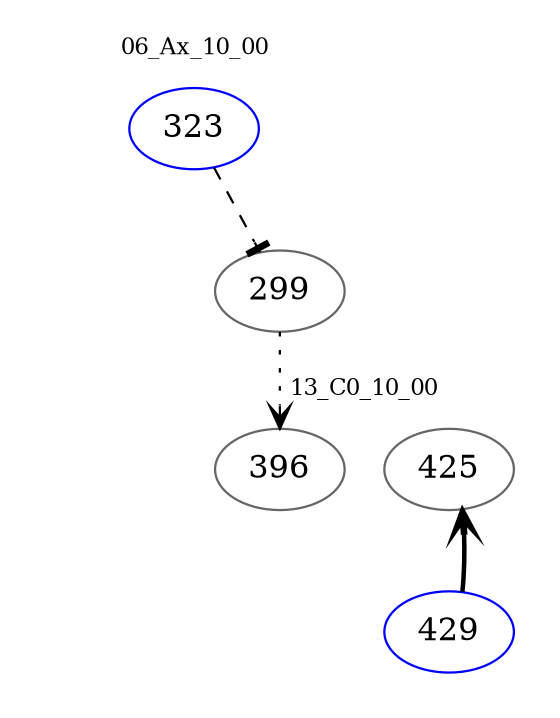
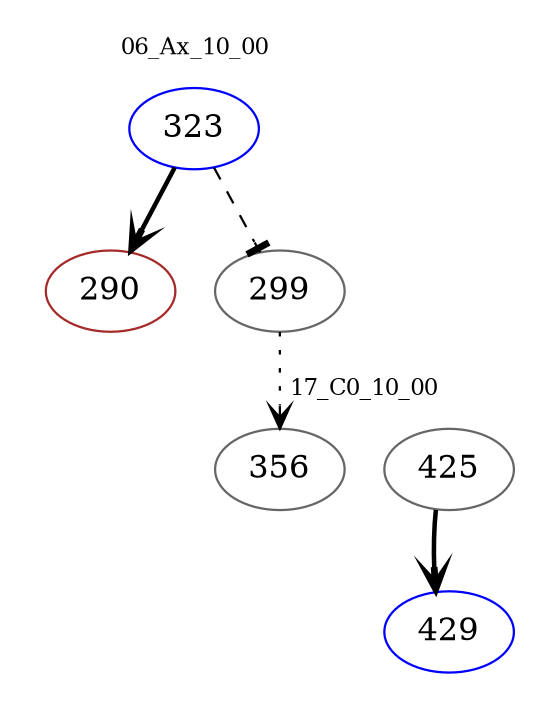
none -> (111, 291)
(364, 389) -> (364, 389)
(280, 469) -> (280, 469)
(464, 562) -> (434, 539)
